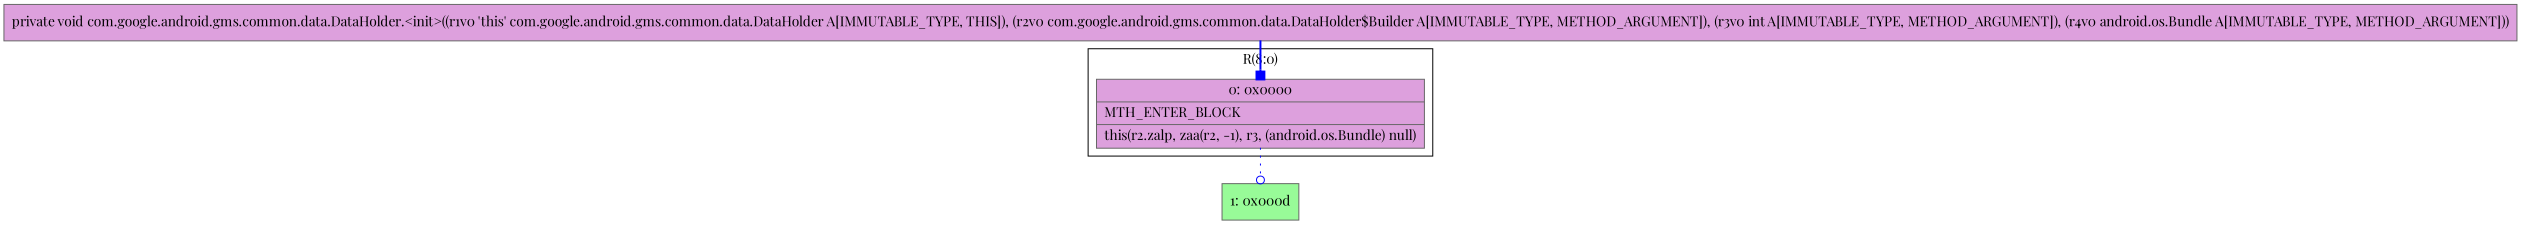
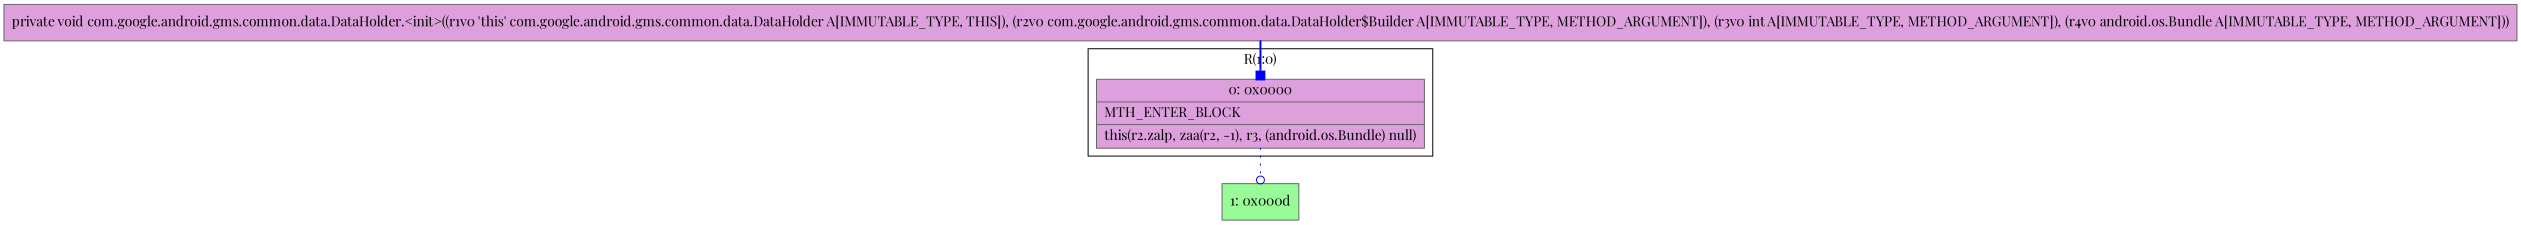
(1260, 60) -> (1260, 60)
